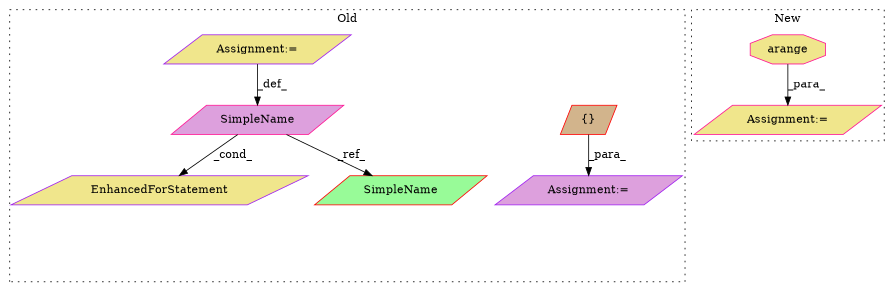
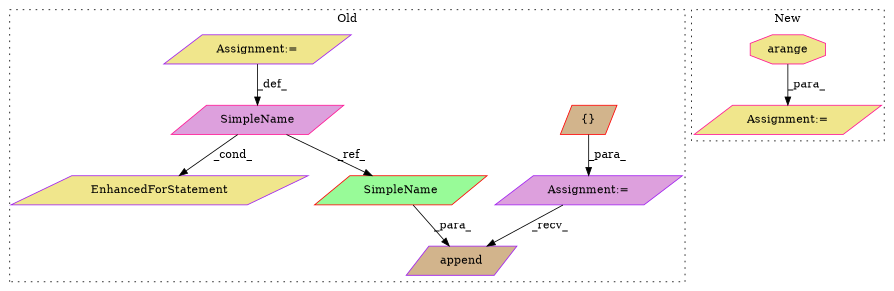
none -> (462, 261)
